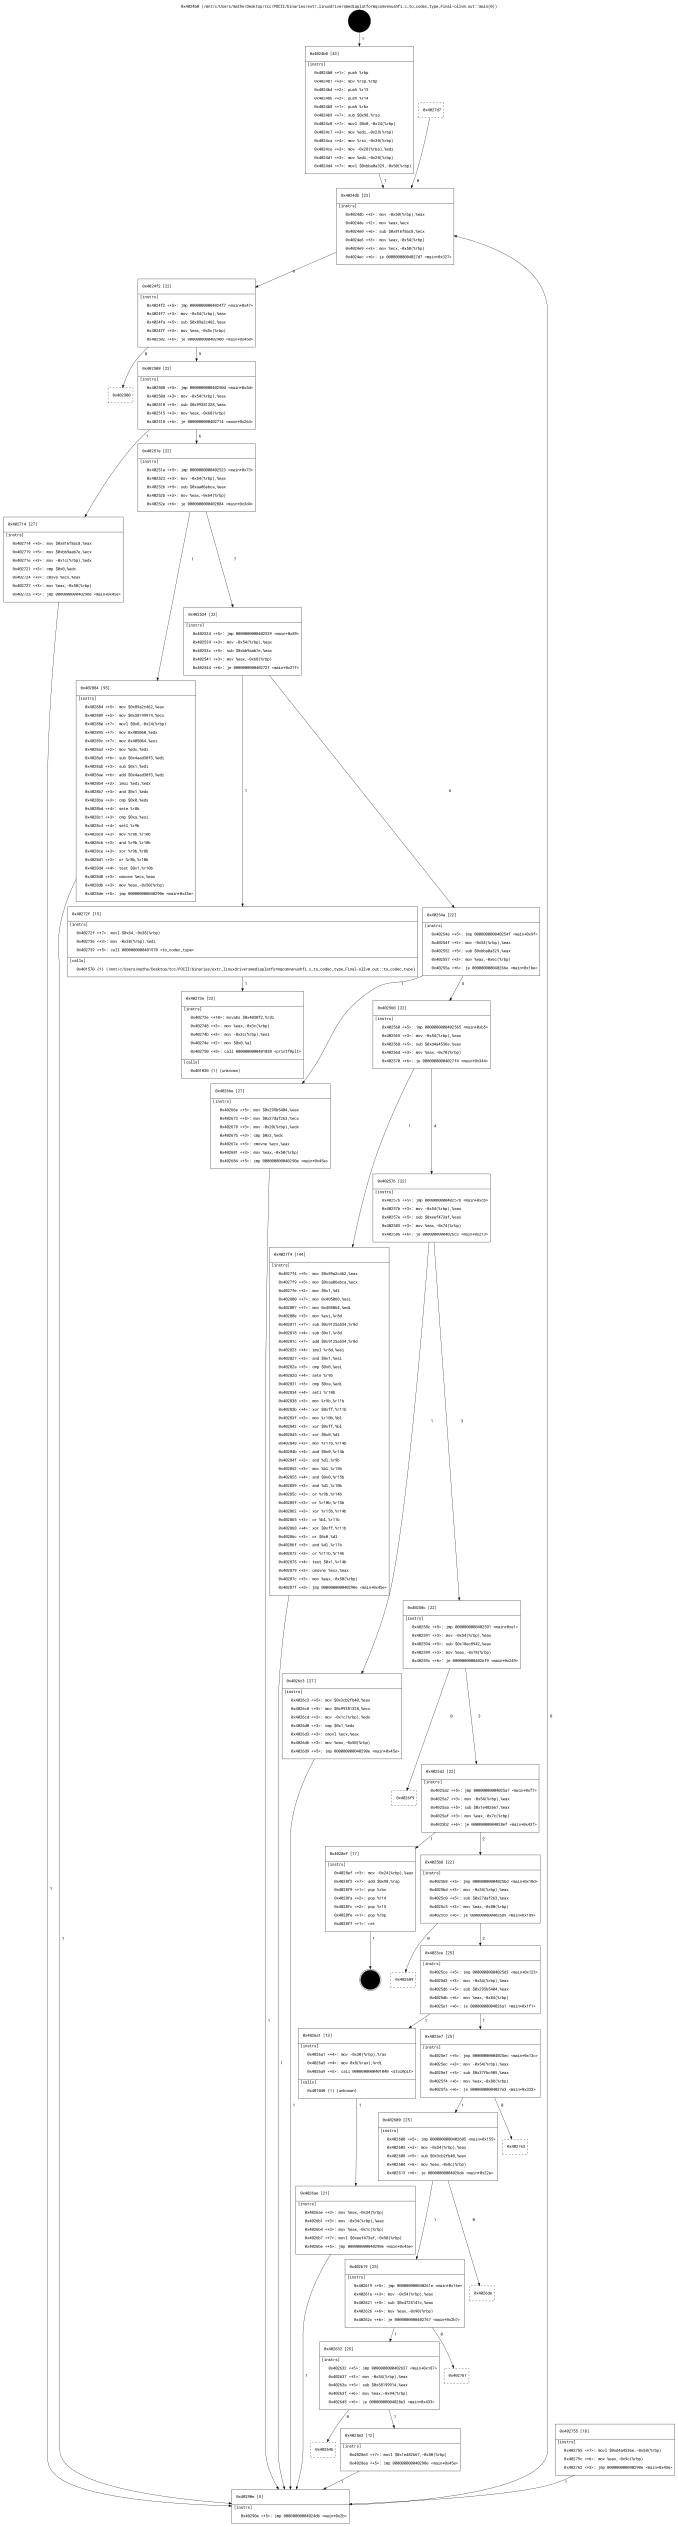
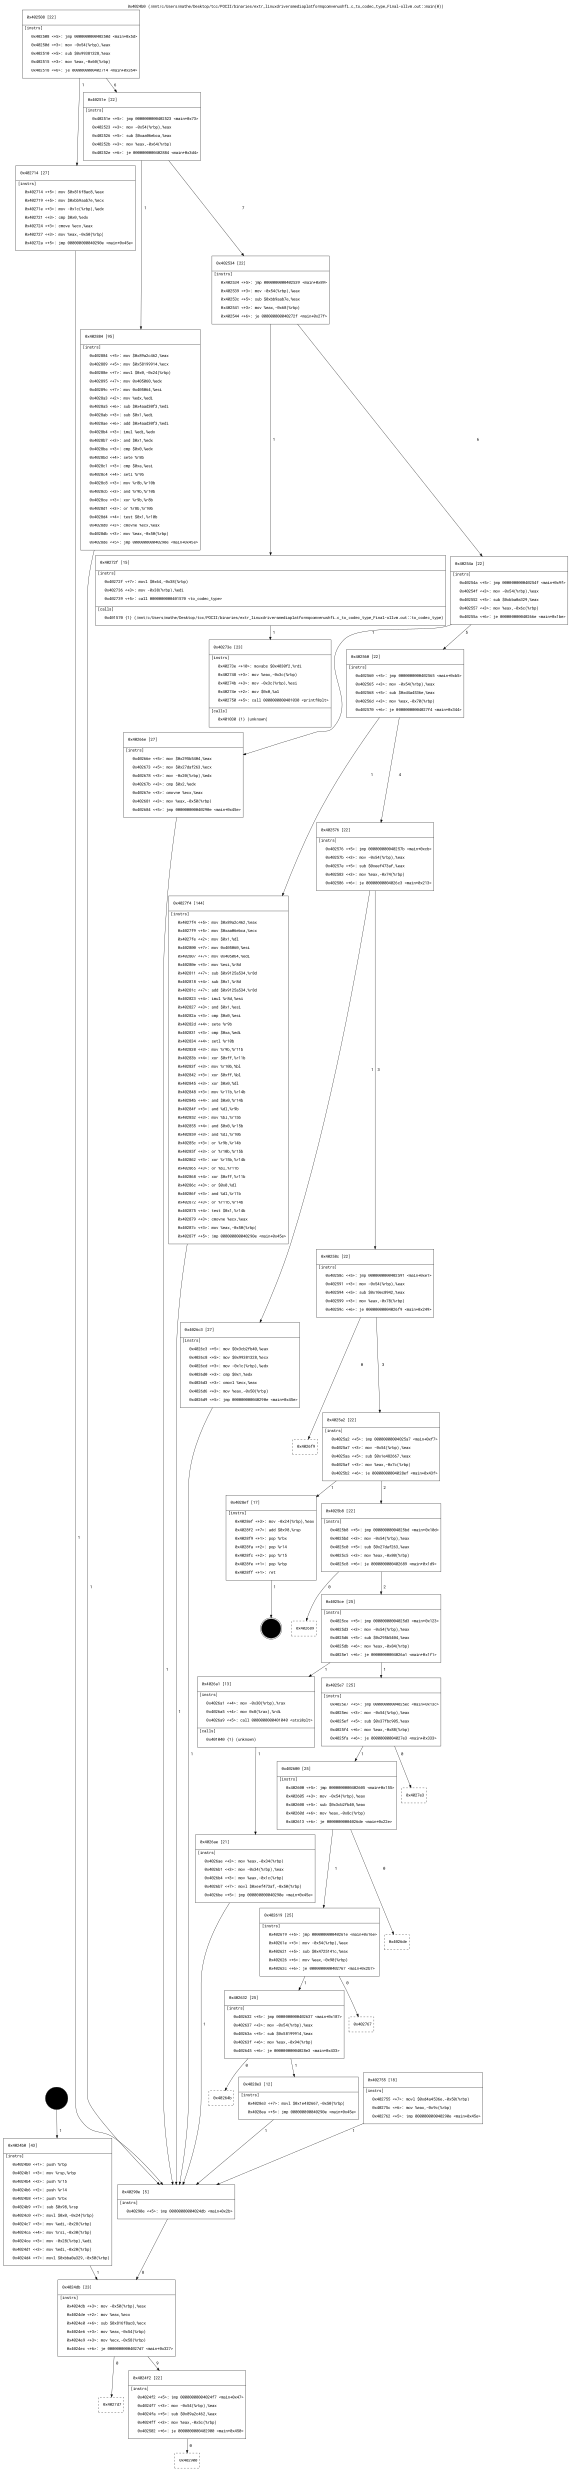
(422, 152) -> (113, 2376)
(197, 353) -> none
